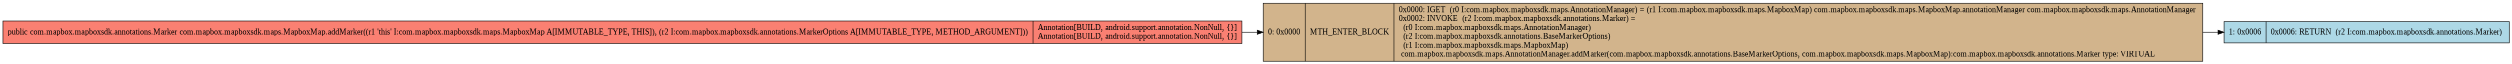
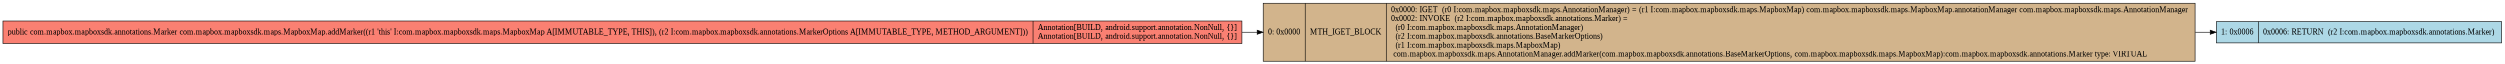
(1350, 32) -> (1346, 32)
